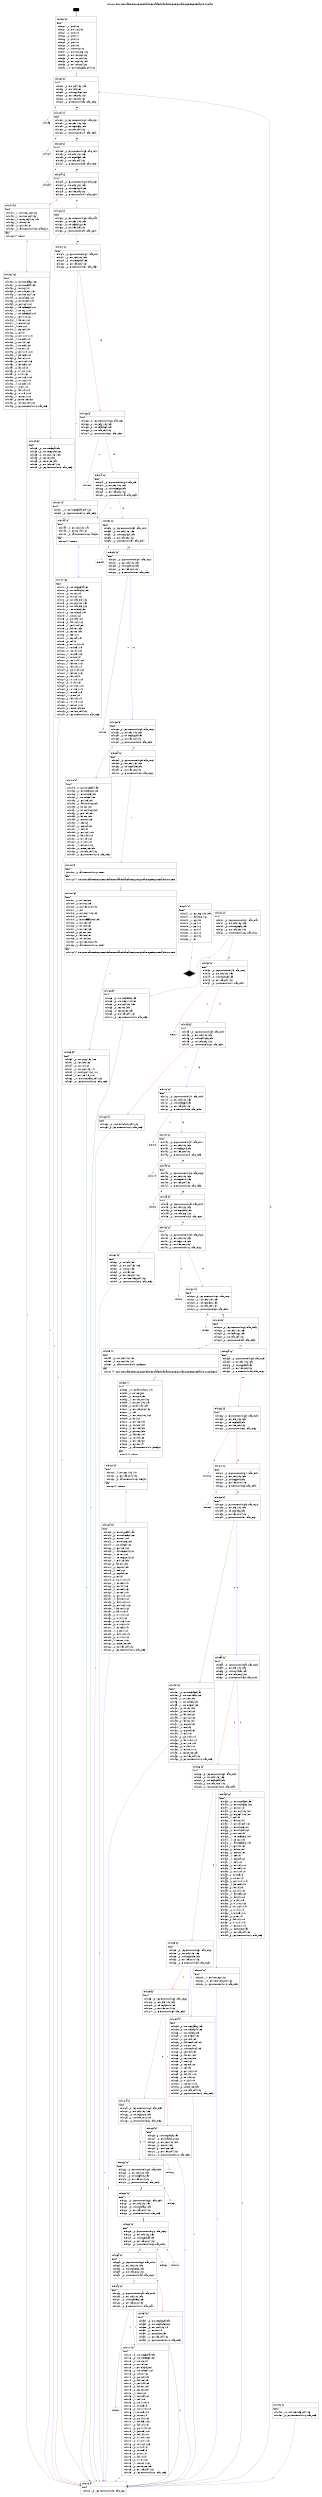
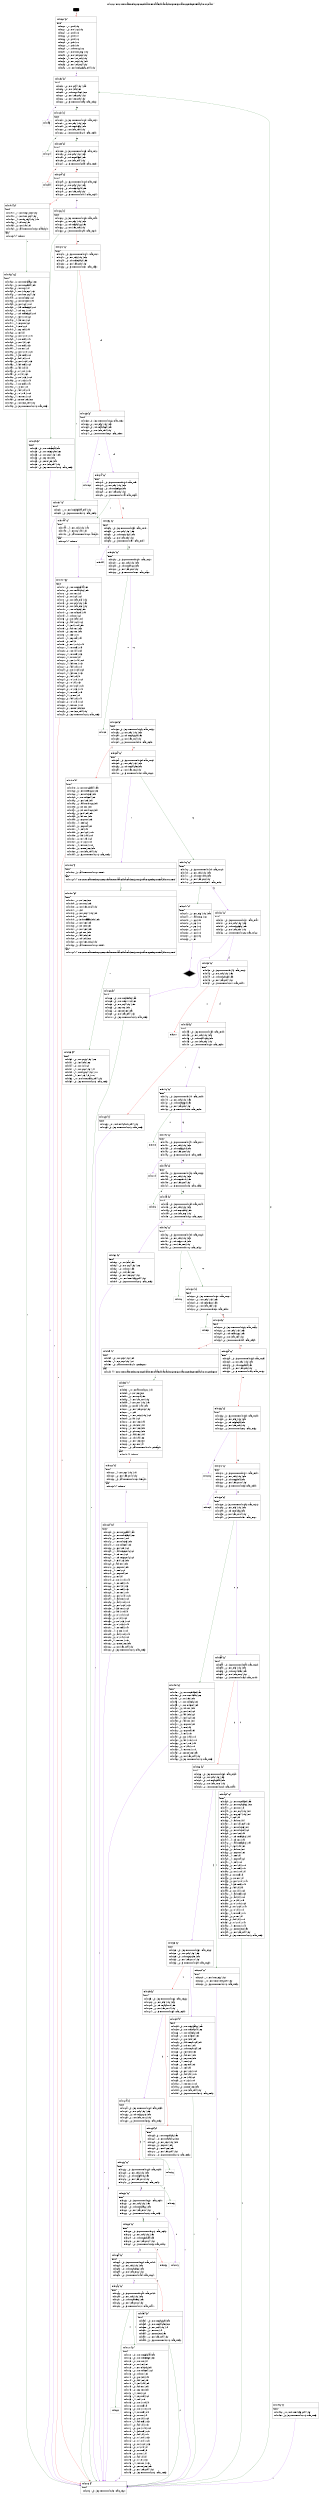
none -> (202, 872)
(170, 2254) -> (175, 2238)
